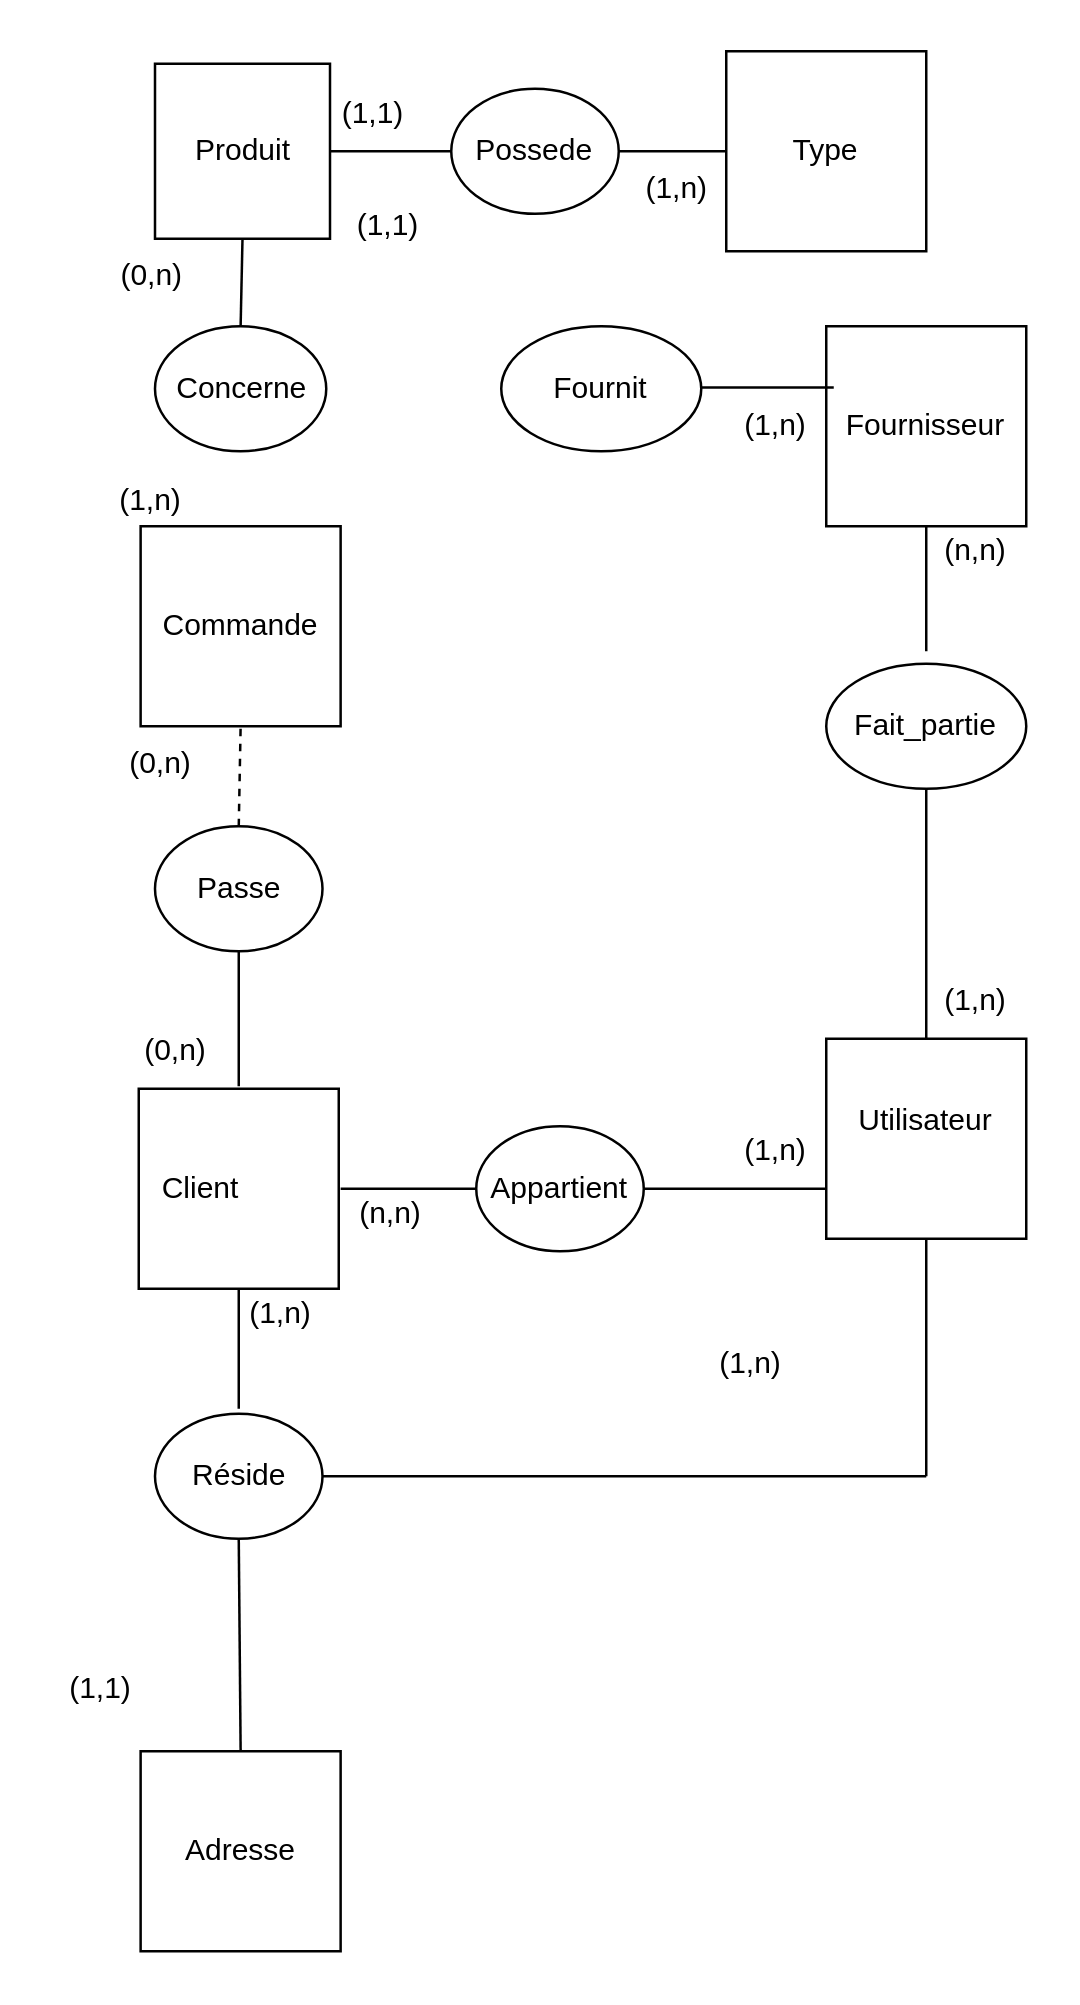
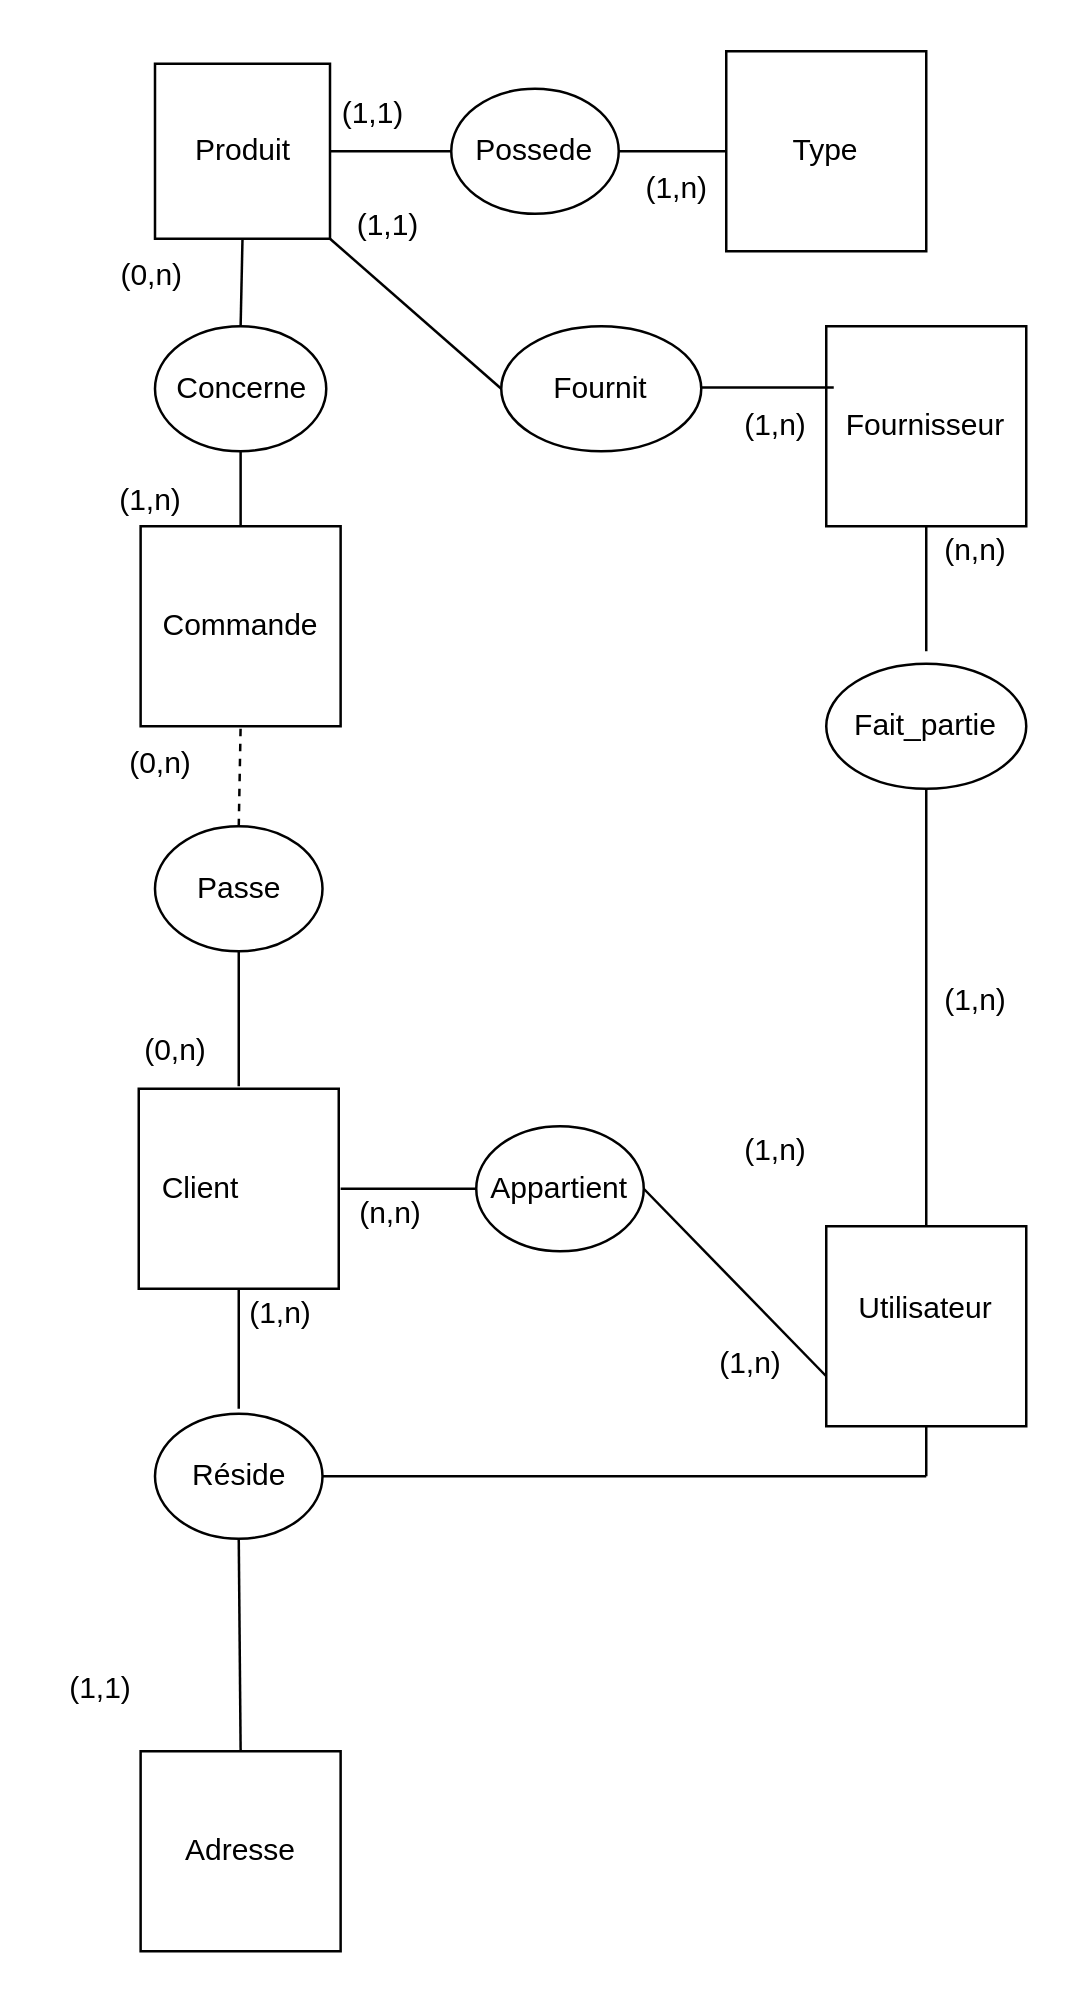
none -> (416, 314)
none -> (241, 488)
(926, 1139) -> (926, 1326)
